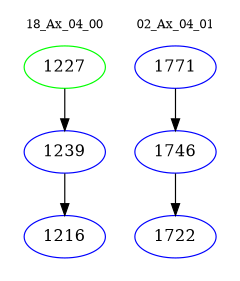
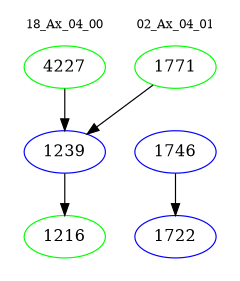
(65, 67) -> (65, 67)
(175, 67) -> (175, 67)
(175, 104) -> (132, 101)
(65, 237) -> (65, 237)
